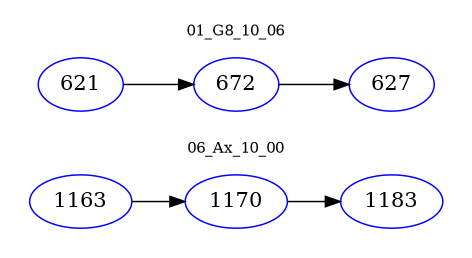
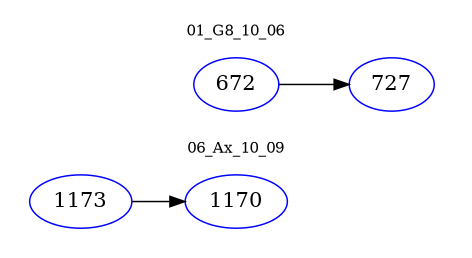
(81, 84) -> none
(392, 84) -> (392, 84)
(236, 149) -> (236, 149)
(81, 202) -> (81, 202)
(392, 202) -> none
